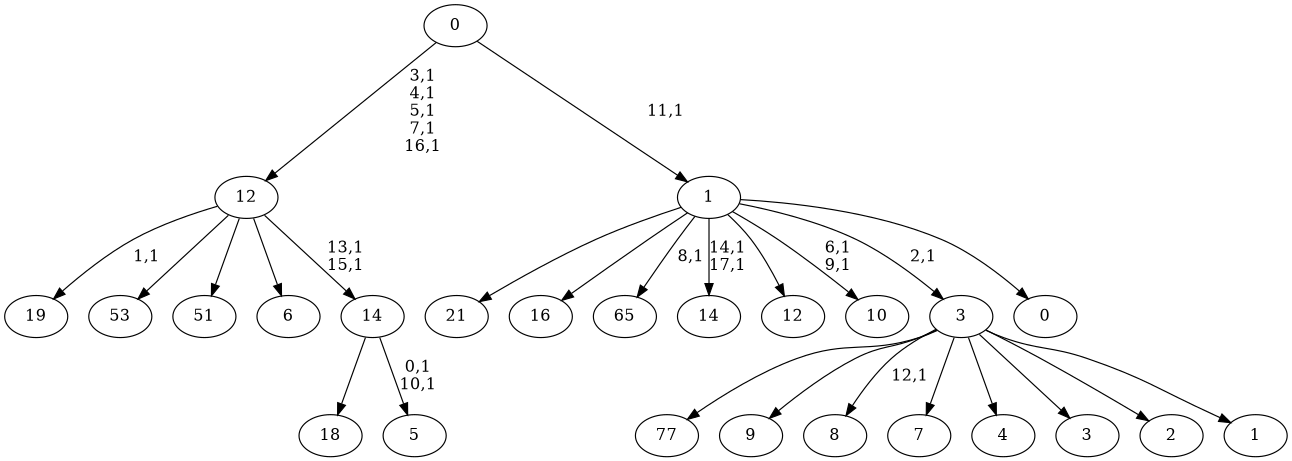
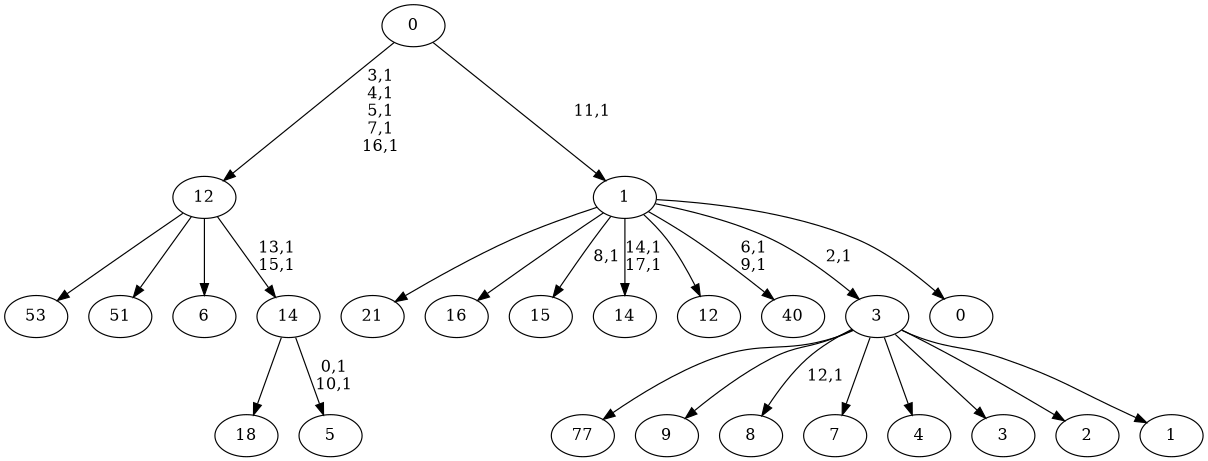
(36, 317) -> none
(625, 317) -> (541, 317)
(877, 317) -> (793, 317)
